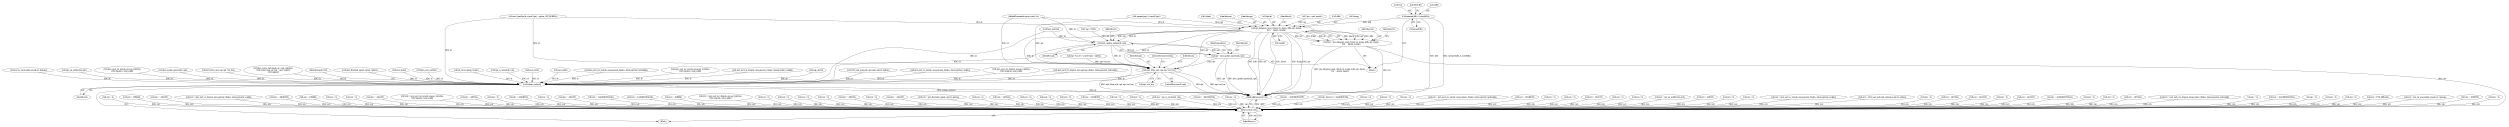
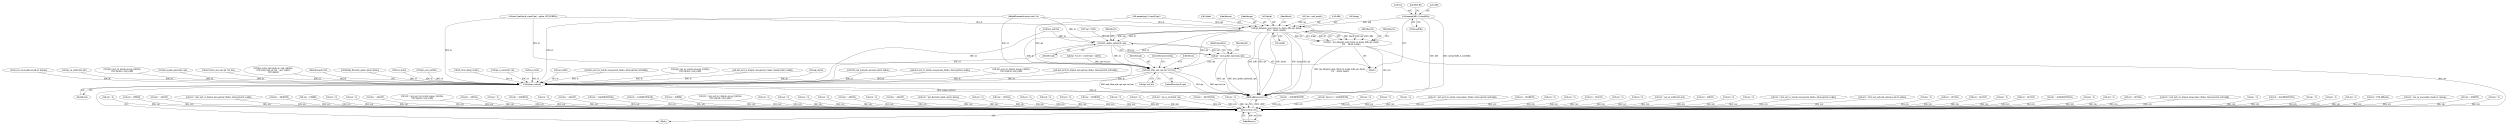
none -> (746, 19)
(360, 70) -> (360, 70)
